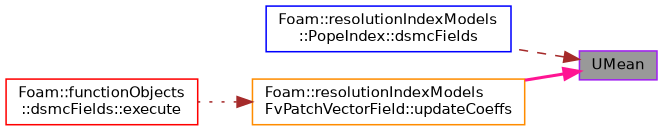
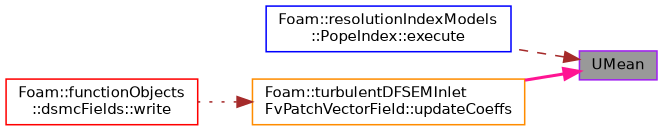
(389, 29) -> (389, 29)
(102, 102) -> (102, 102)
(389, 102) -> (389, 102)
